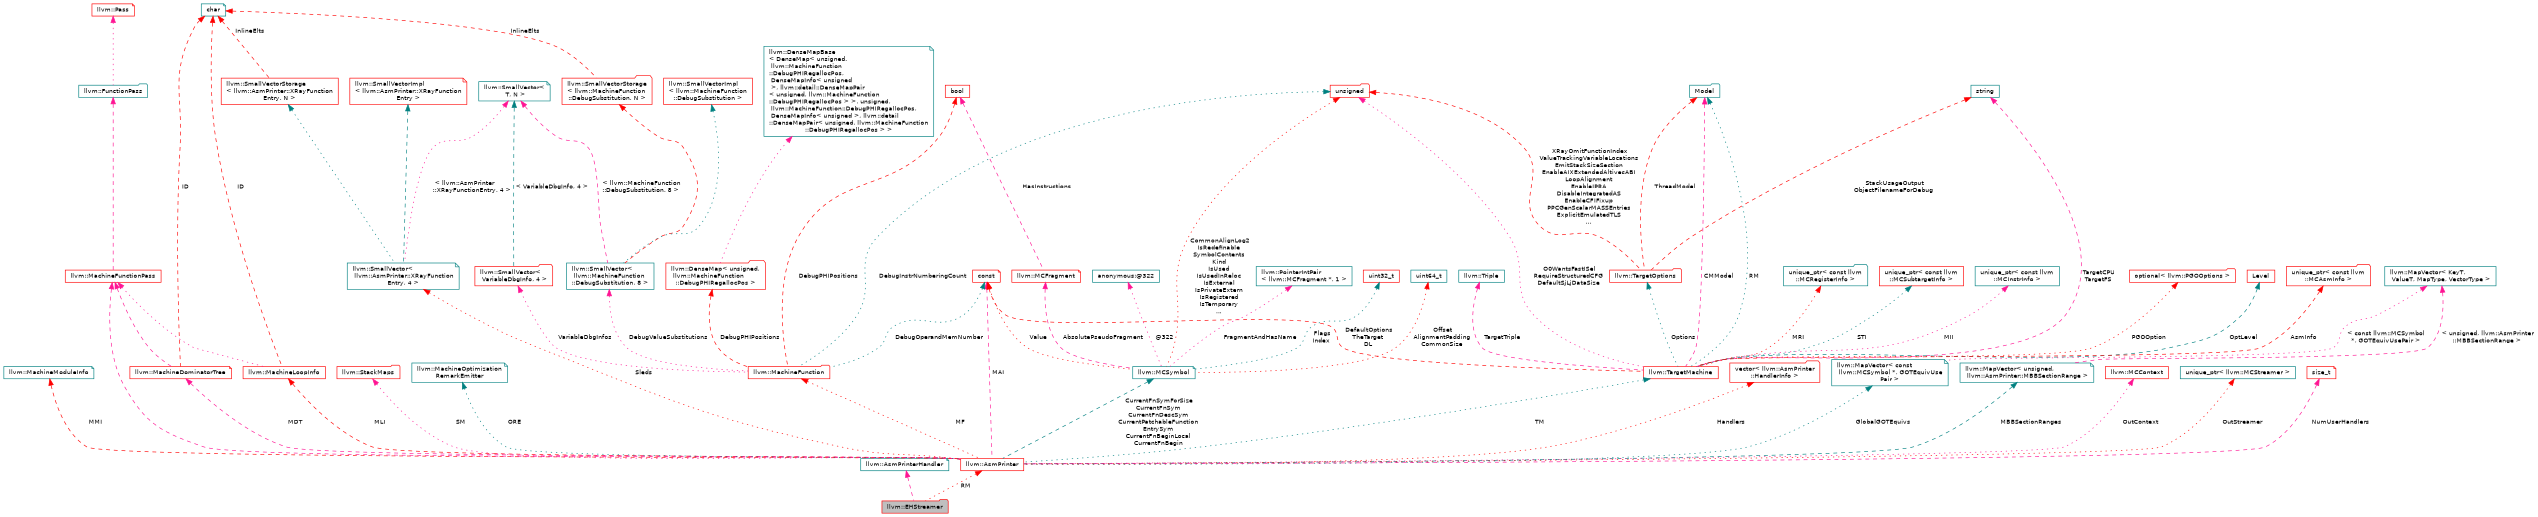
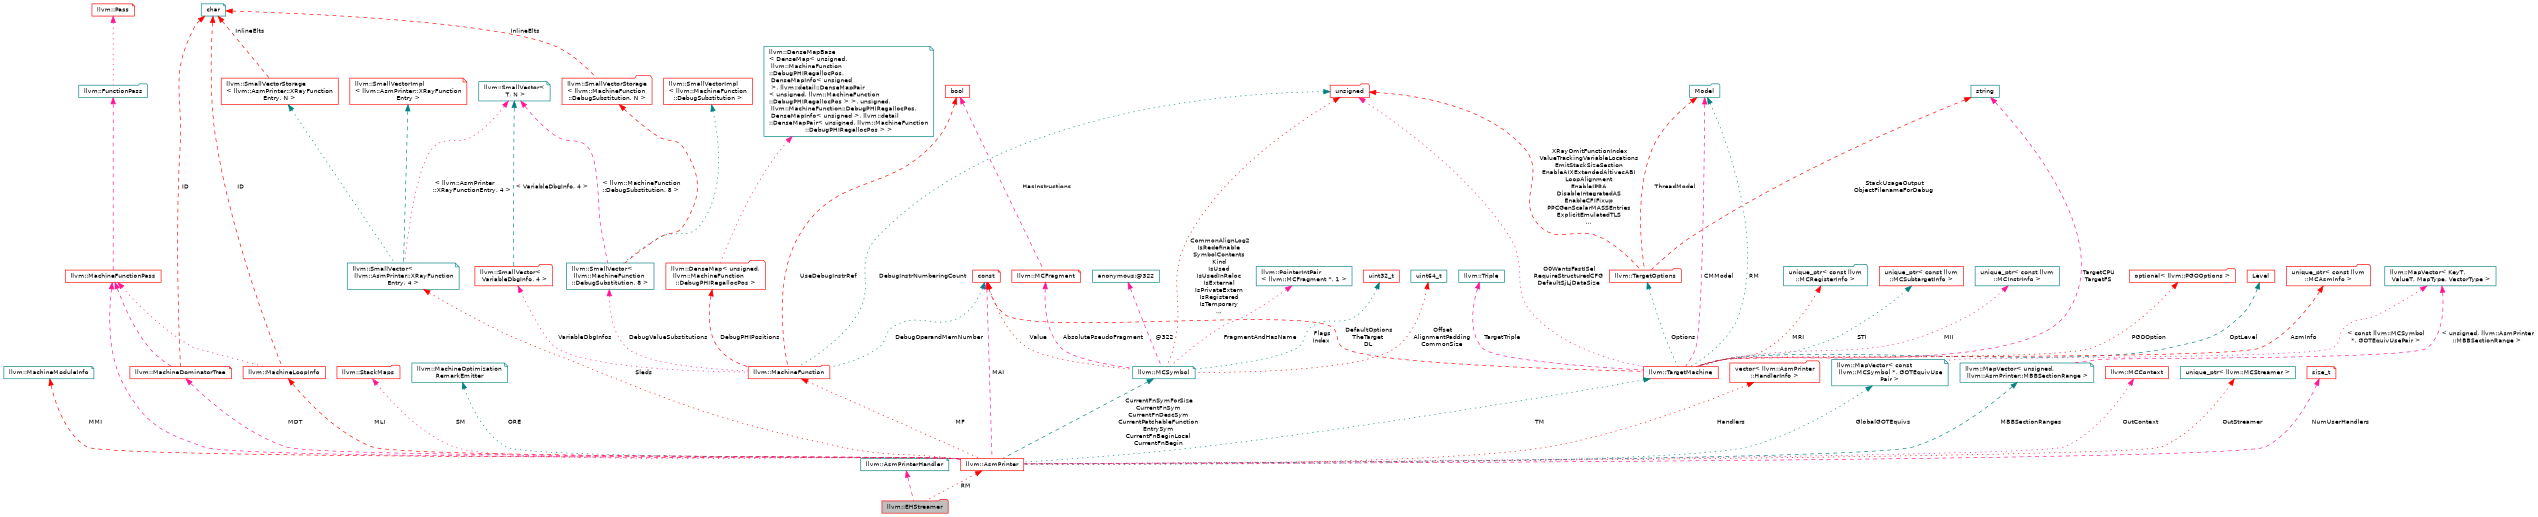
(828, 276) -> (828, 276)
(1146, 328) -> (1146, 328)
